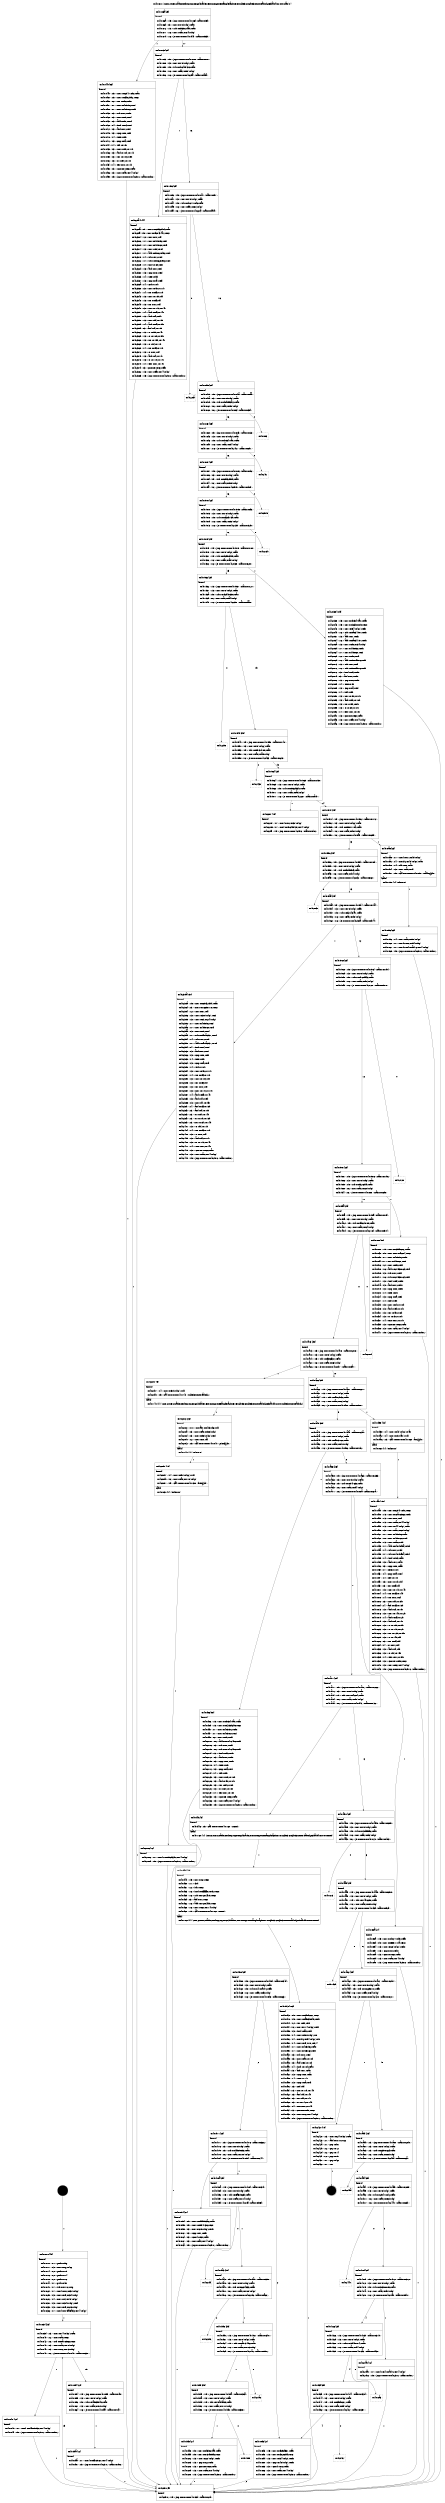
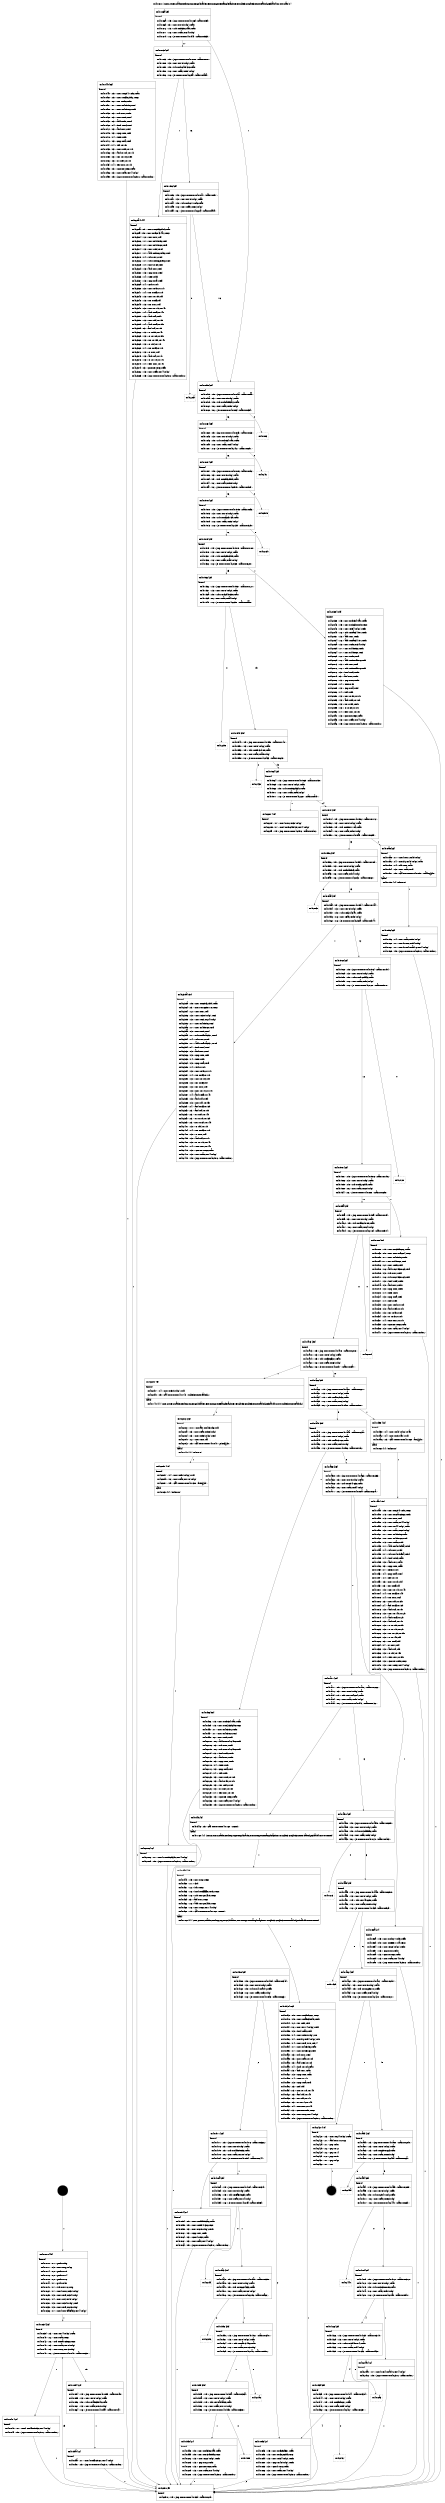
(146, 59) -> (248, 208)
none -> (383, 2168)
